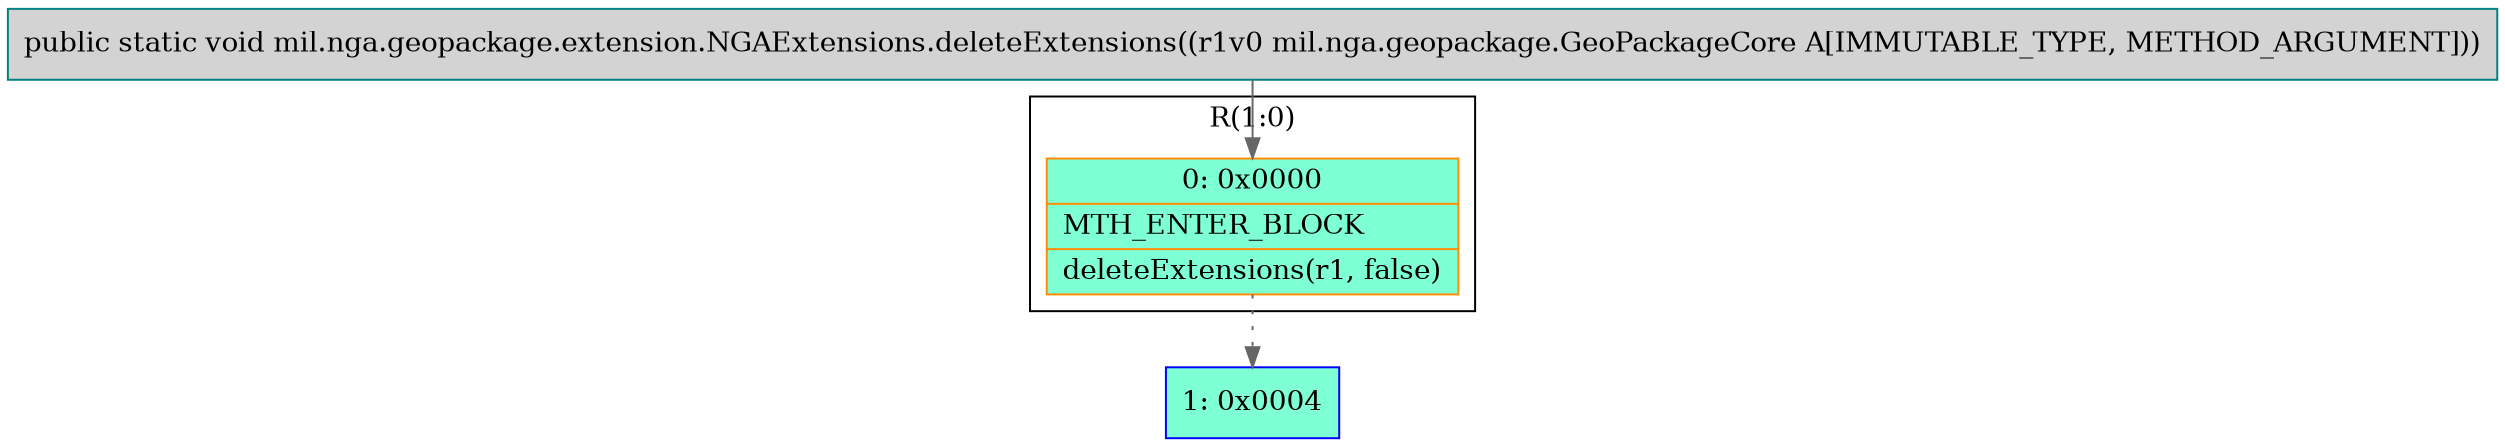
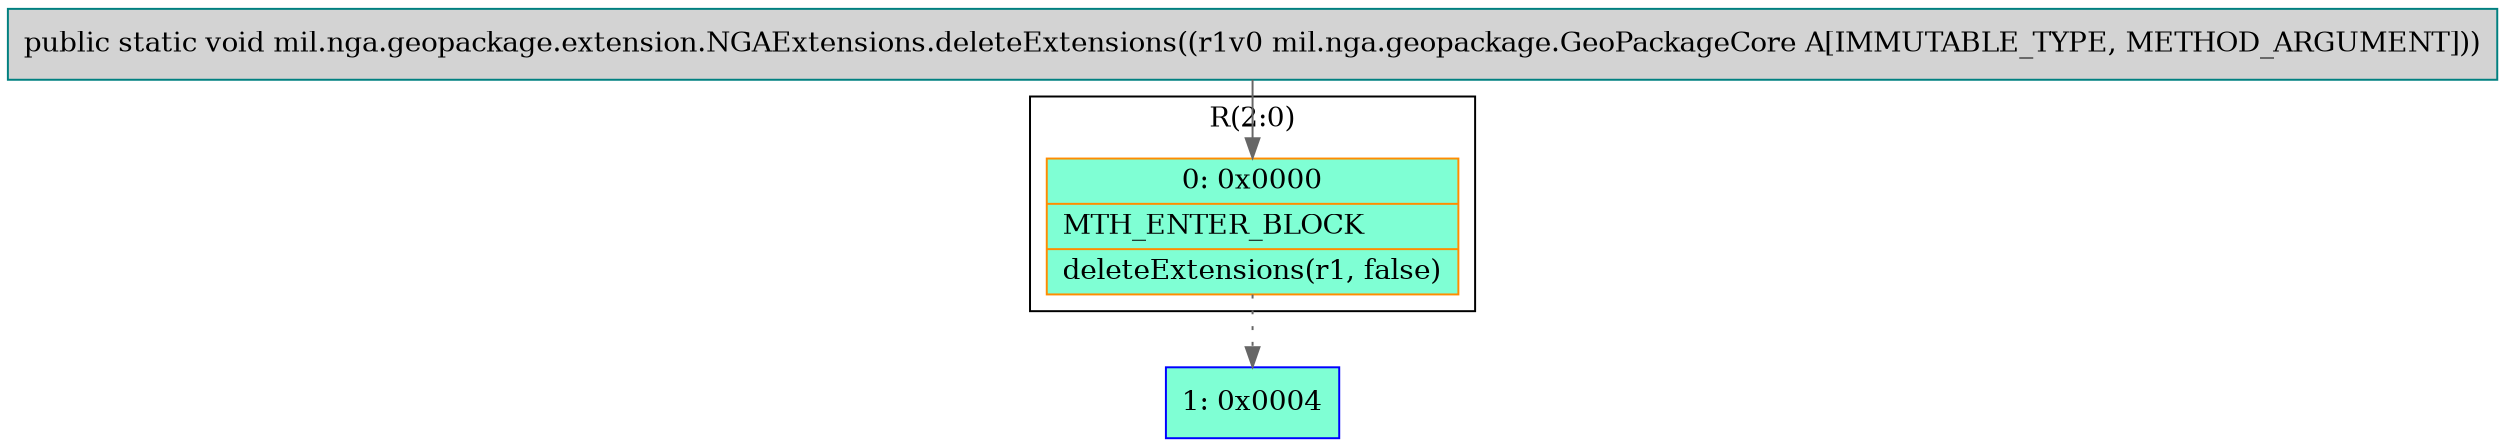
(1253, 119) -> (1253, 119)
